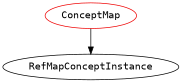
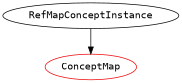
(91, 38) -> (91, 38)
